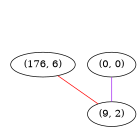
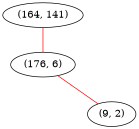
none -> (43, 15)
(112, 65) -> none
